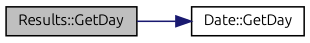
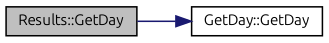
(248, 21) -> (257, 21)
